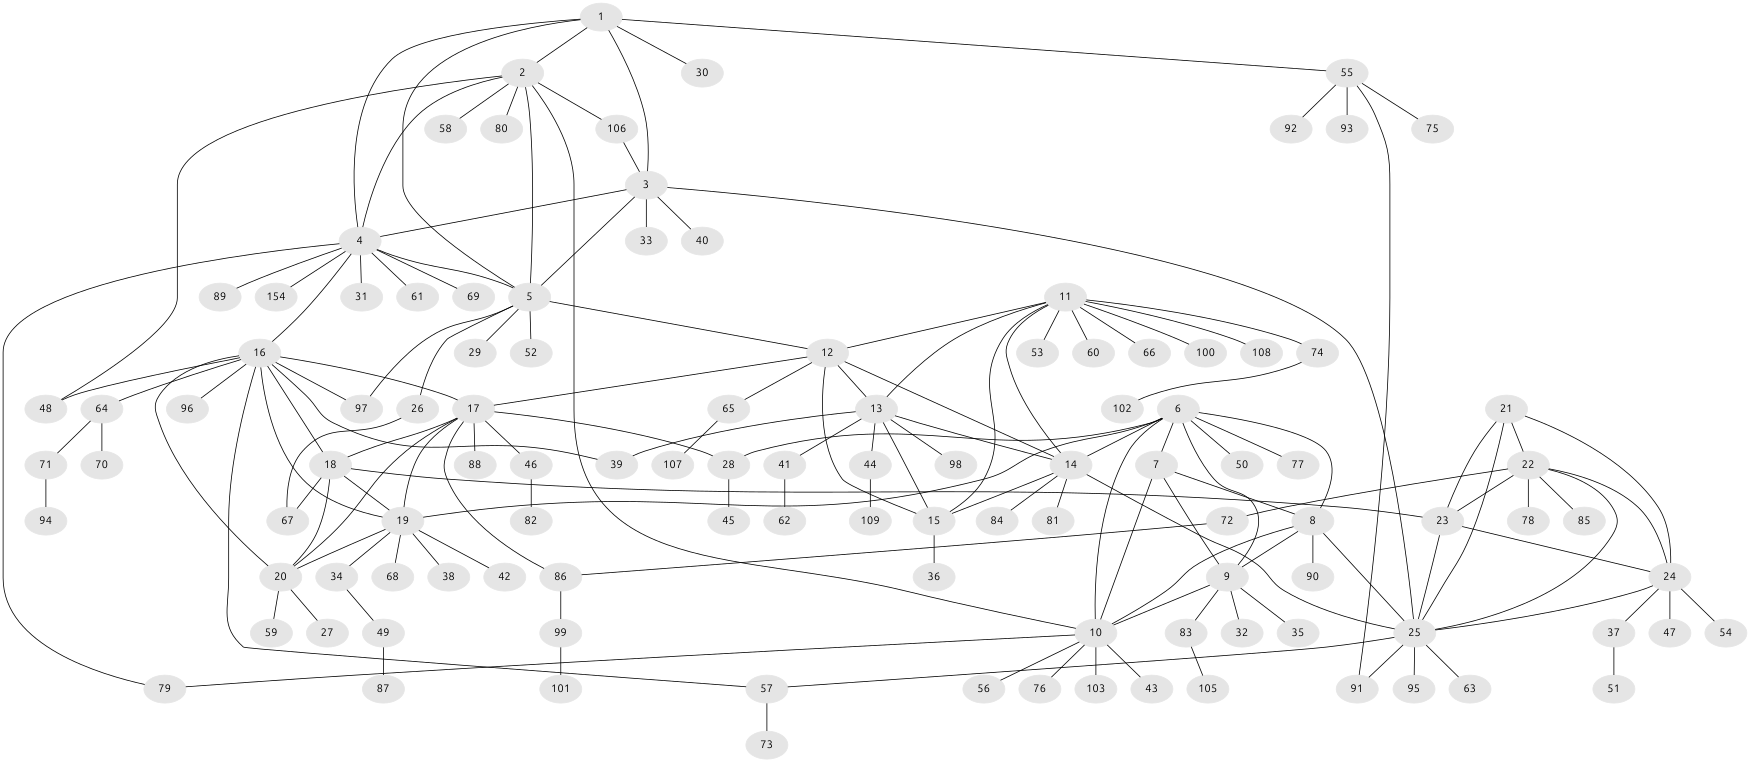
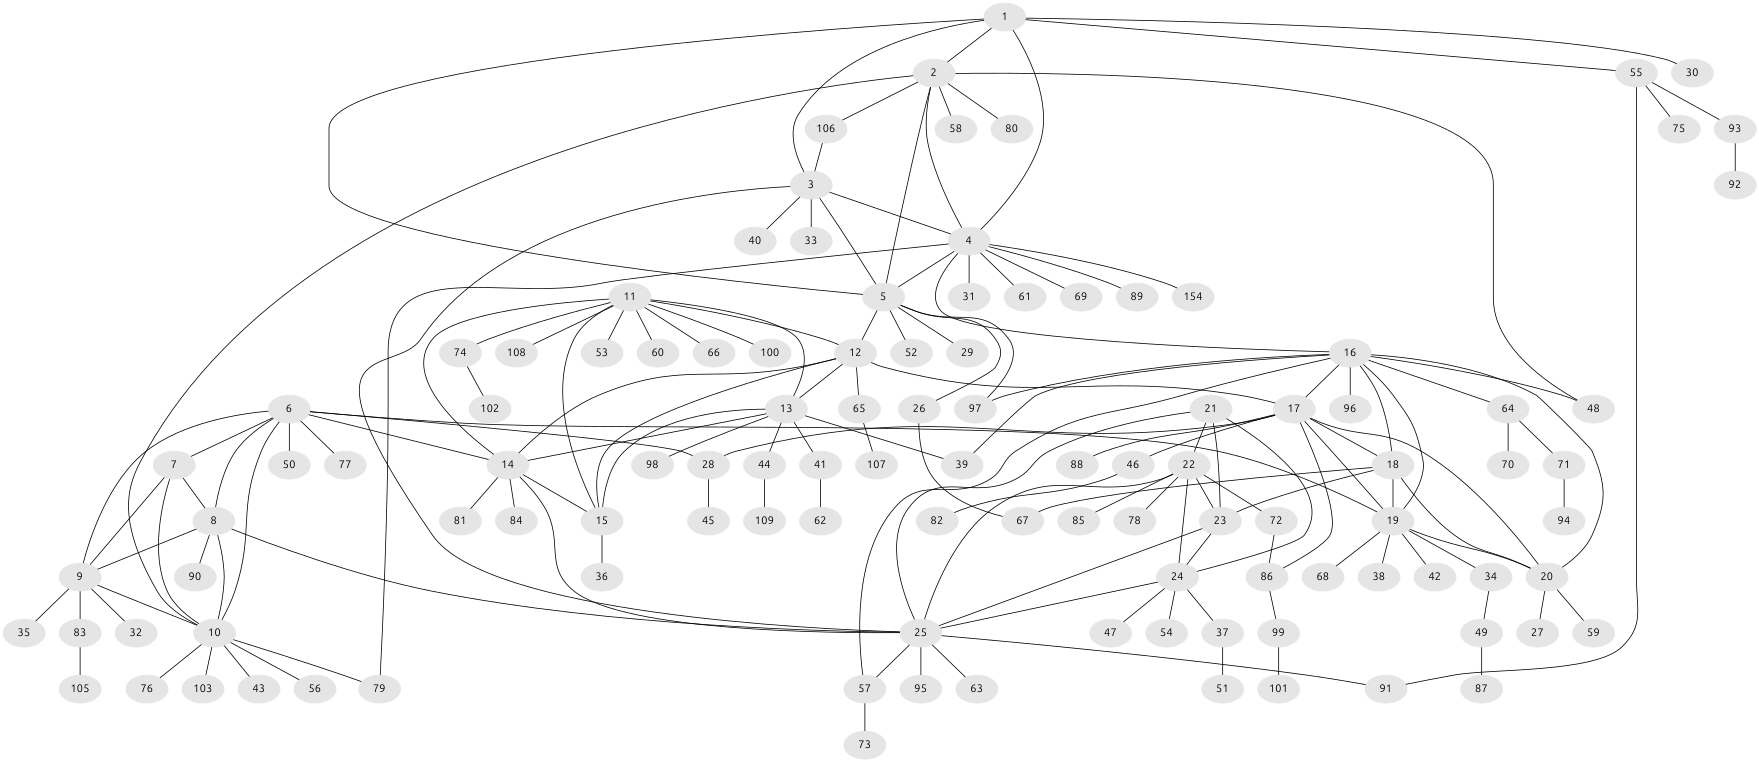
(1319, 101) -> (1735, 157)
